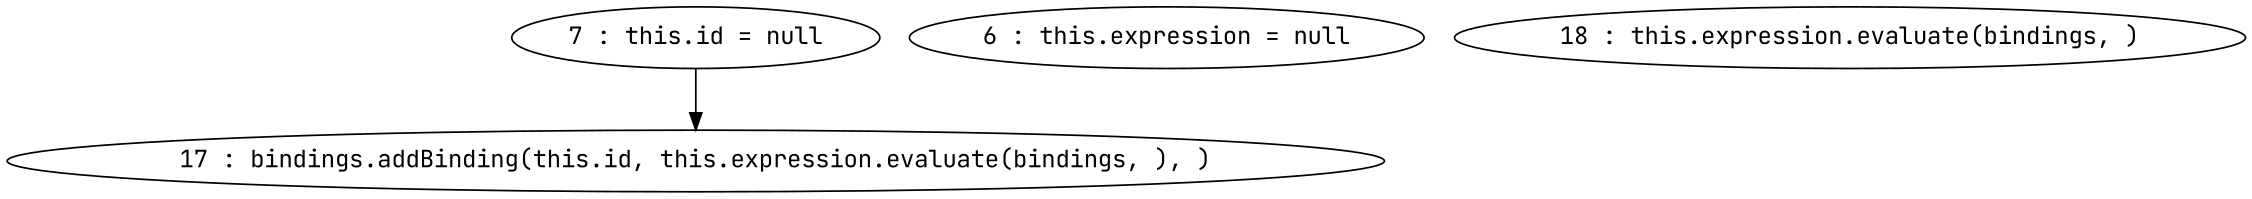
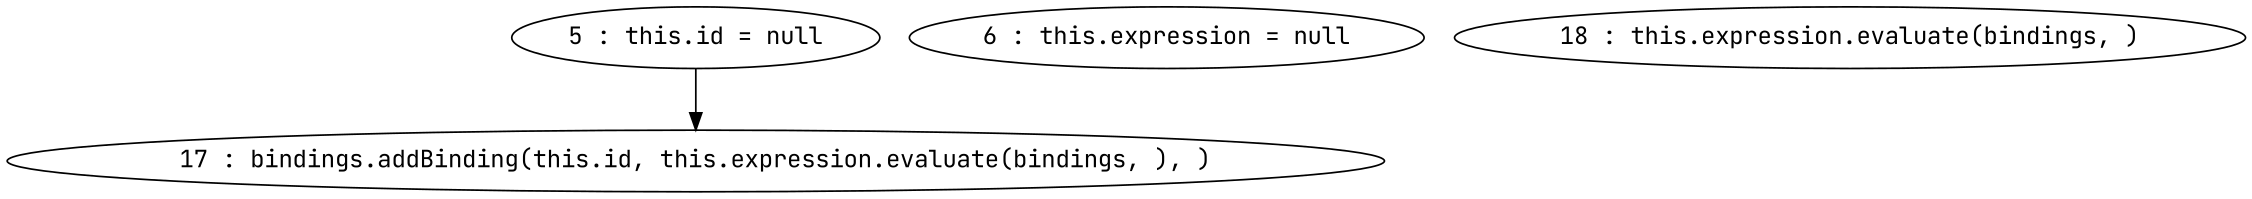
(696, 38) -> (696, 38)
